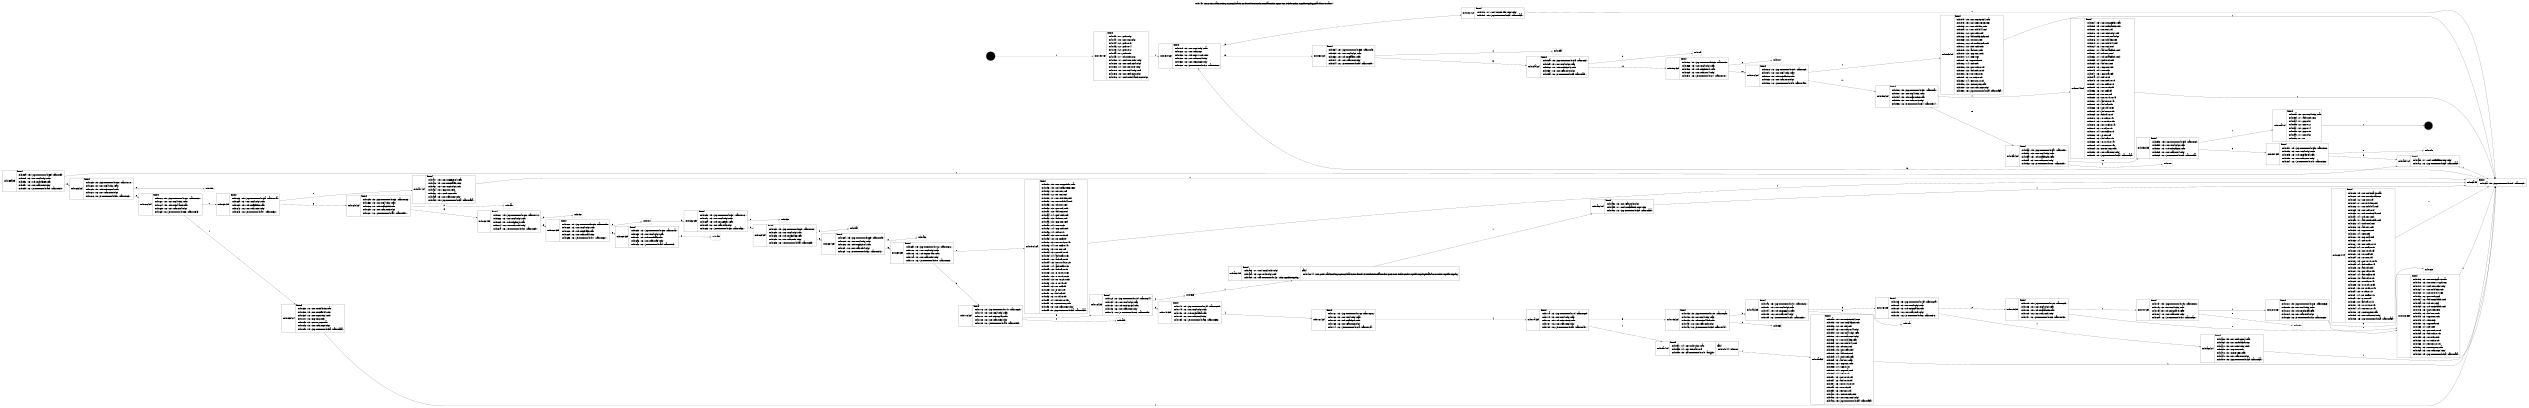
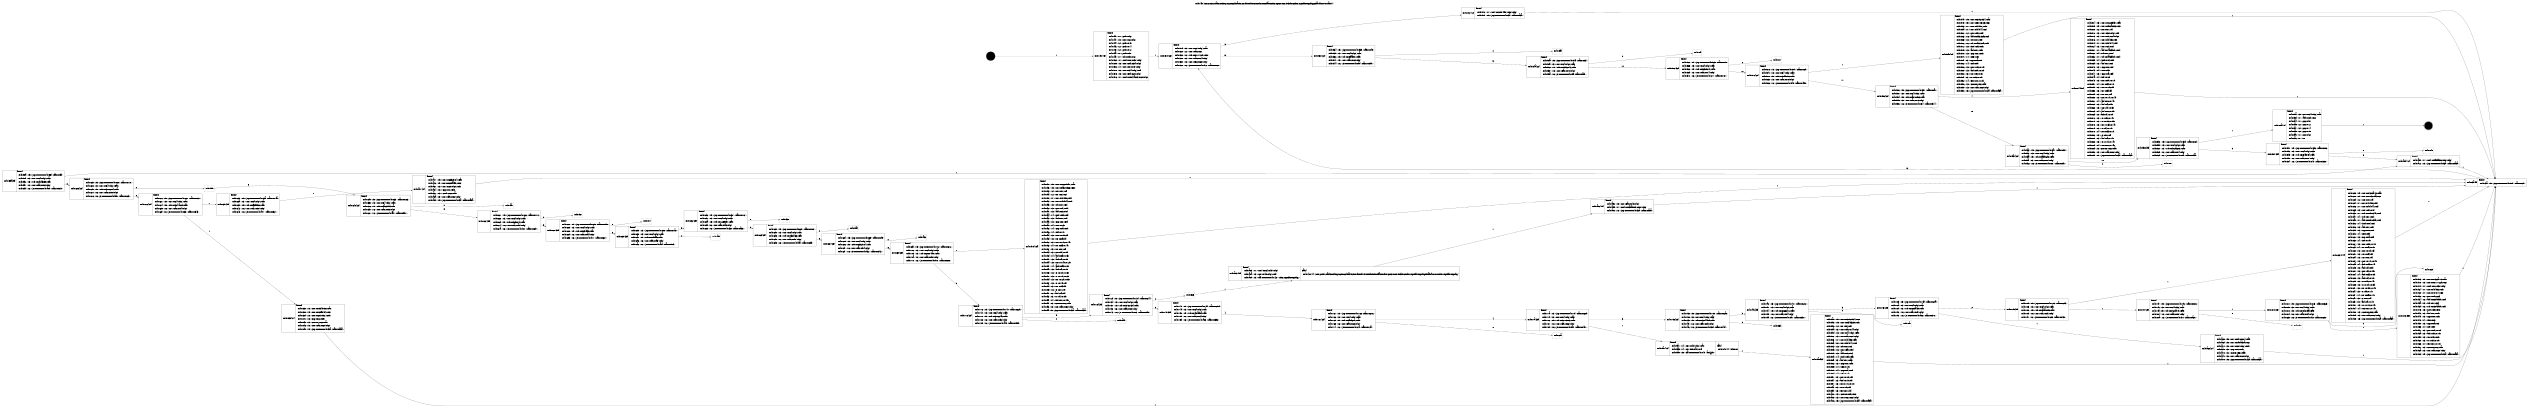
(313, 205) -> (284, 186)
(667, 221) -> (681, 229)
(2232, 329) -> (2199, 283)
none -> (1558, 336)
